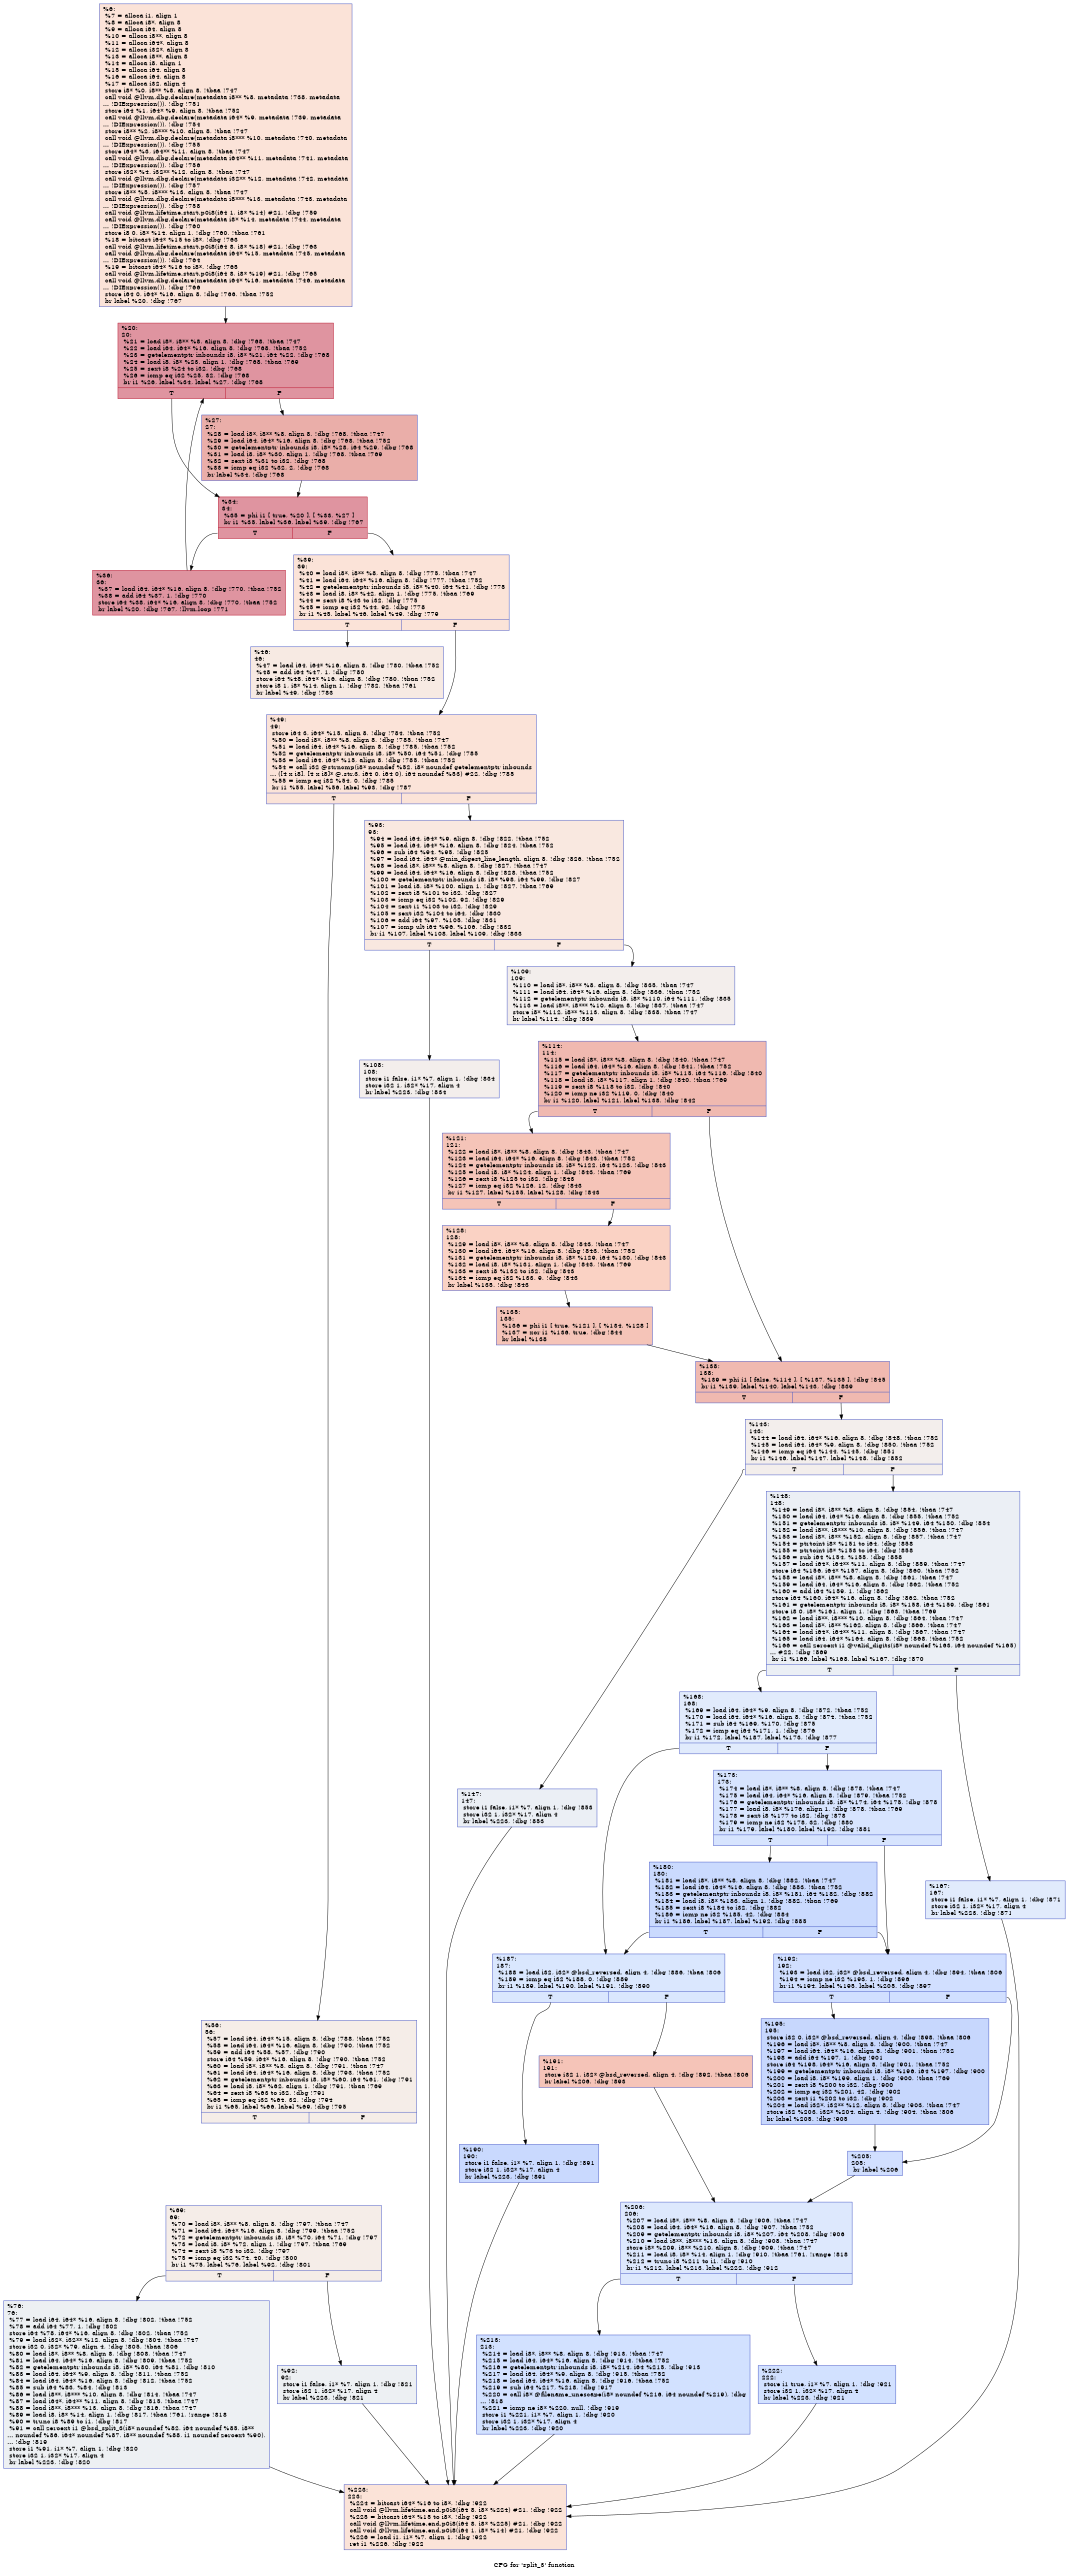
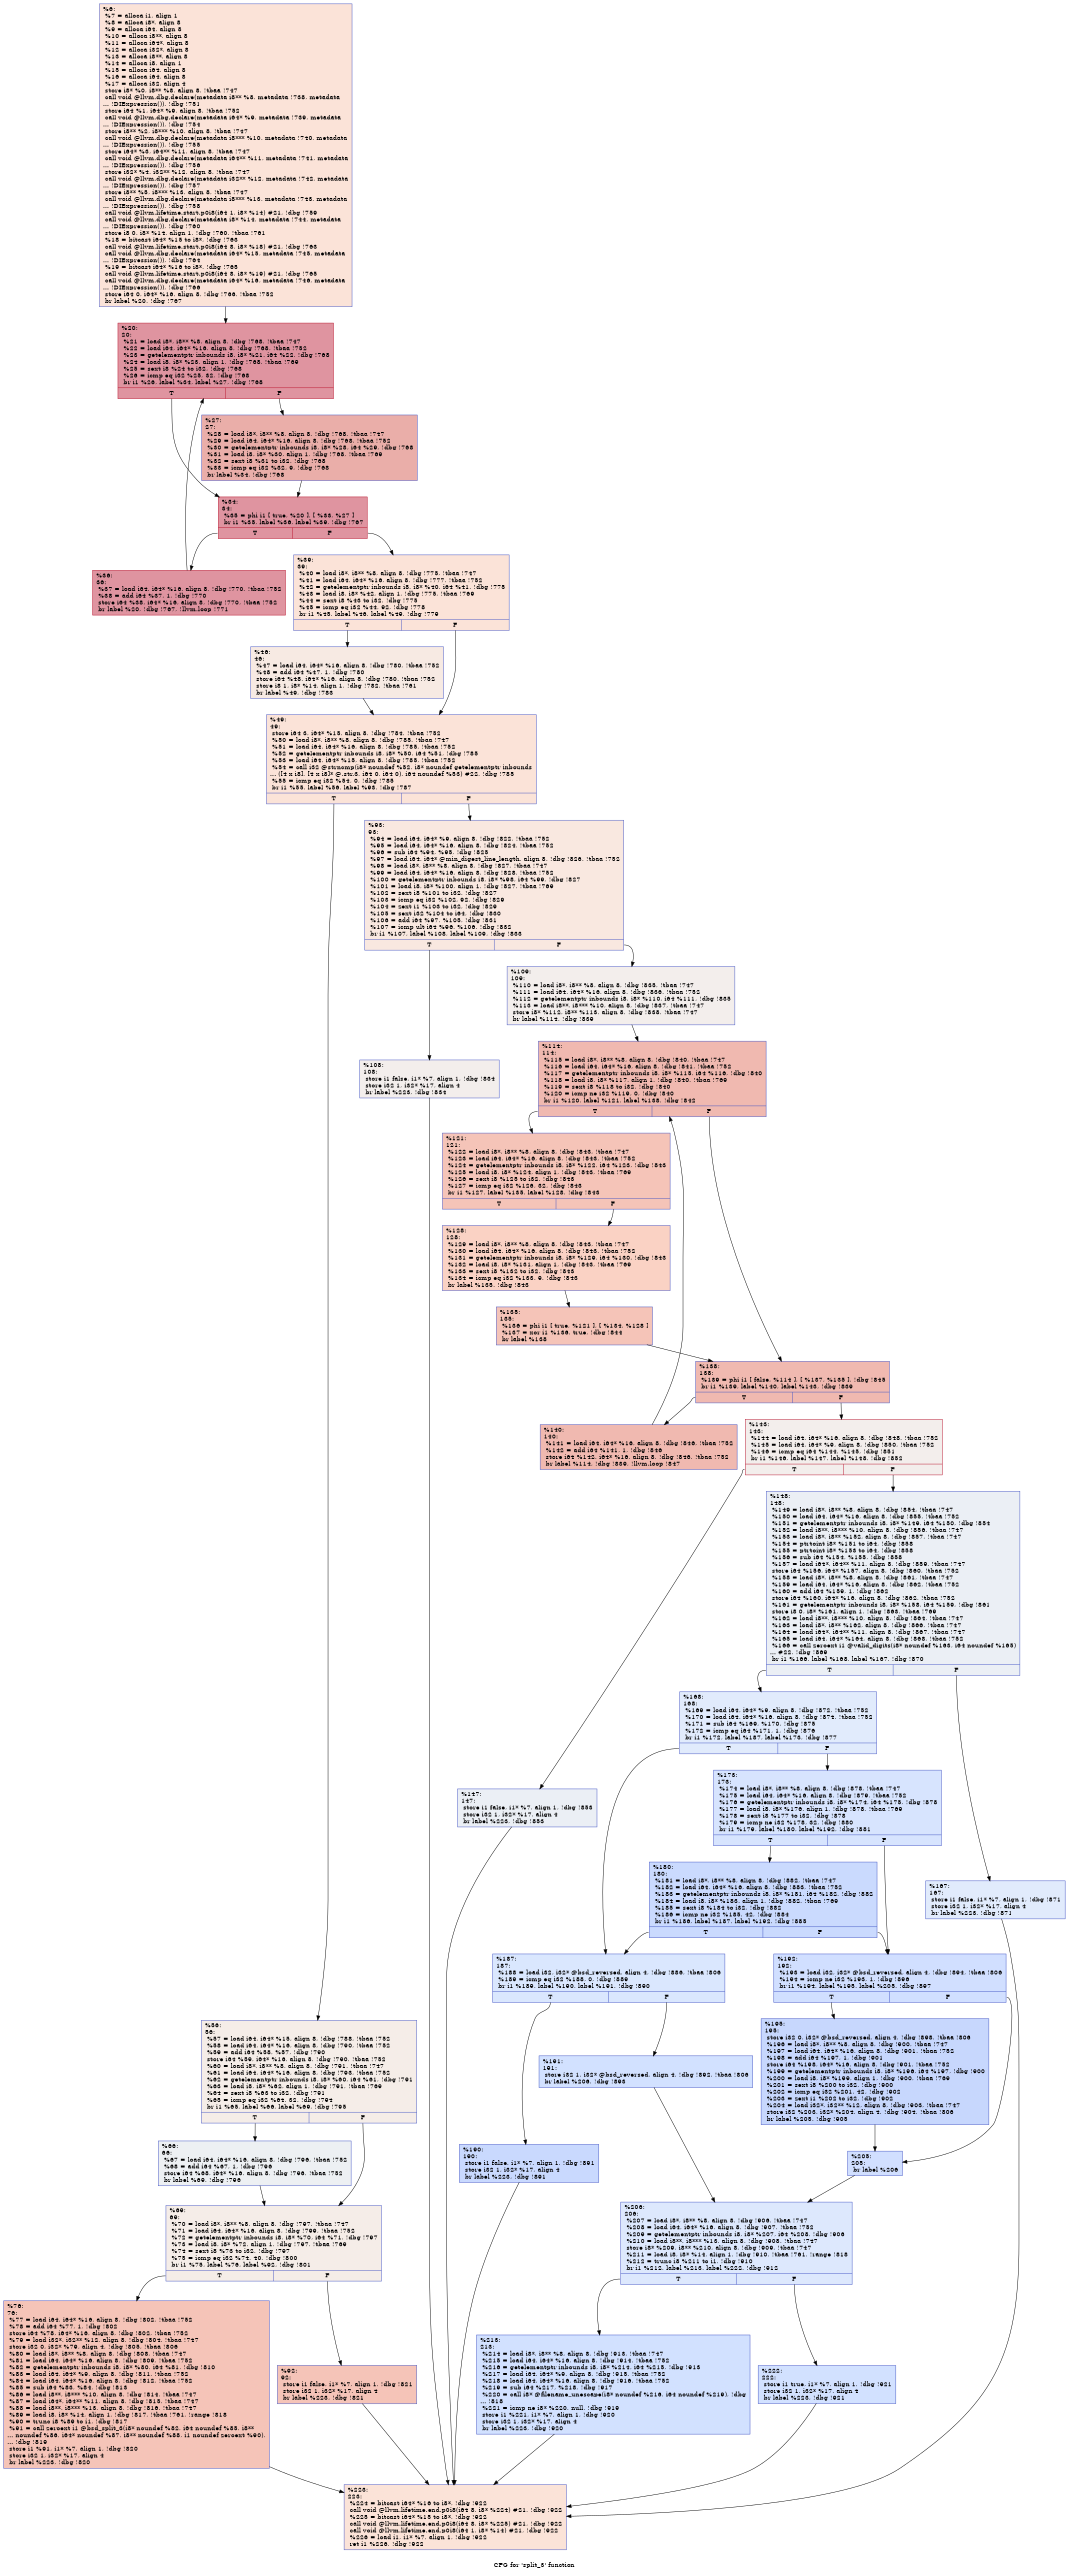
(267, 468) -> (267, 468)
none -> (367, 705)
(514, 1186) -> (514, 1186)
none -> (639, 1447)
(844, 1447) -> (844, 1447)
(646, 2072) -> (646, 2072)
none -> (255, 2163)
none -> (363, 2166)
(137, 2385) -> (137, 2385)
(347, 2385) -> (347, 2385)
